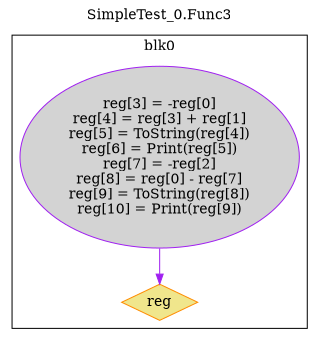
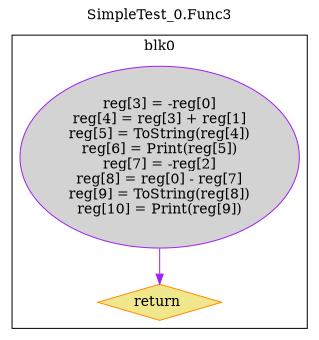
(160, 302) -> (160, 302)
